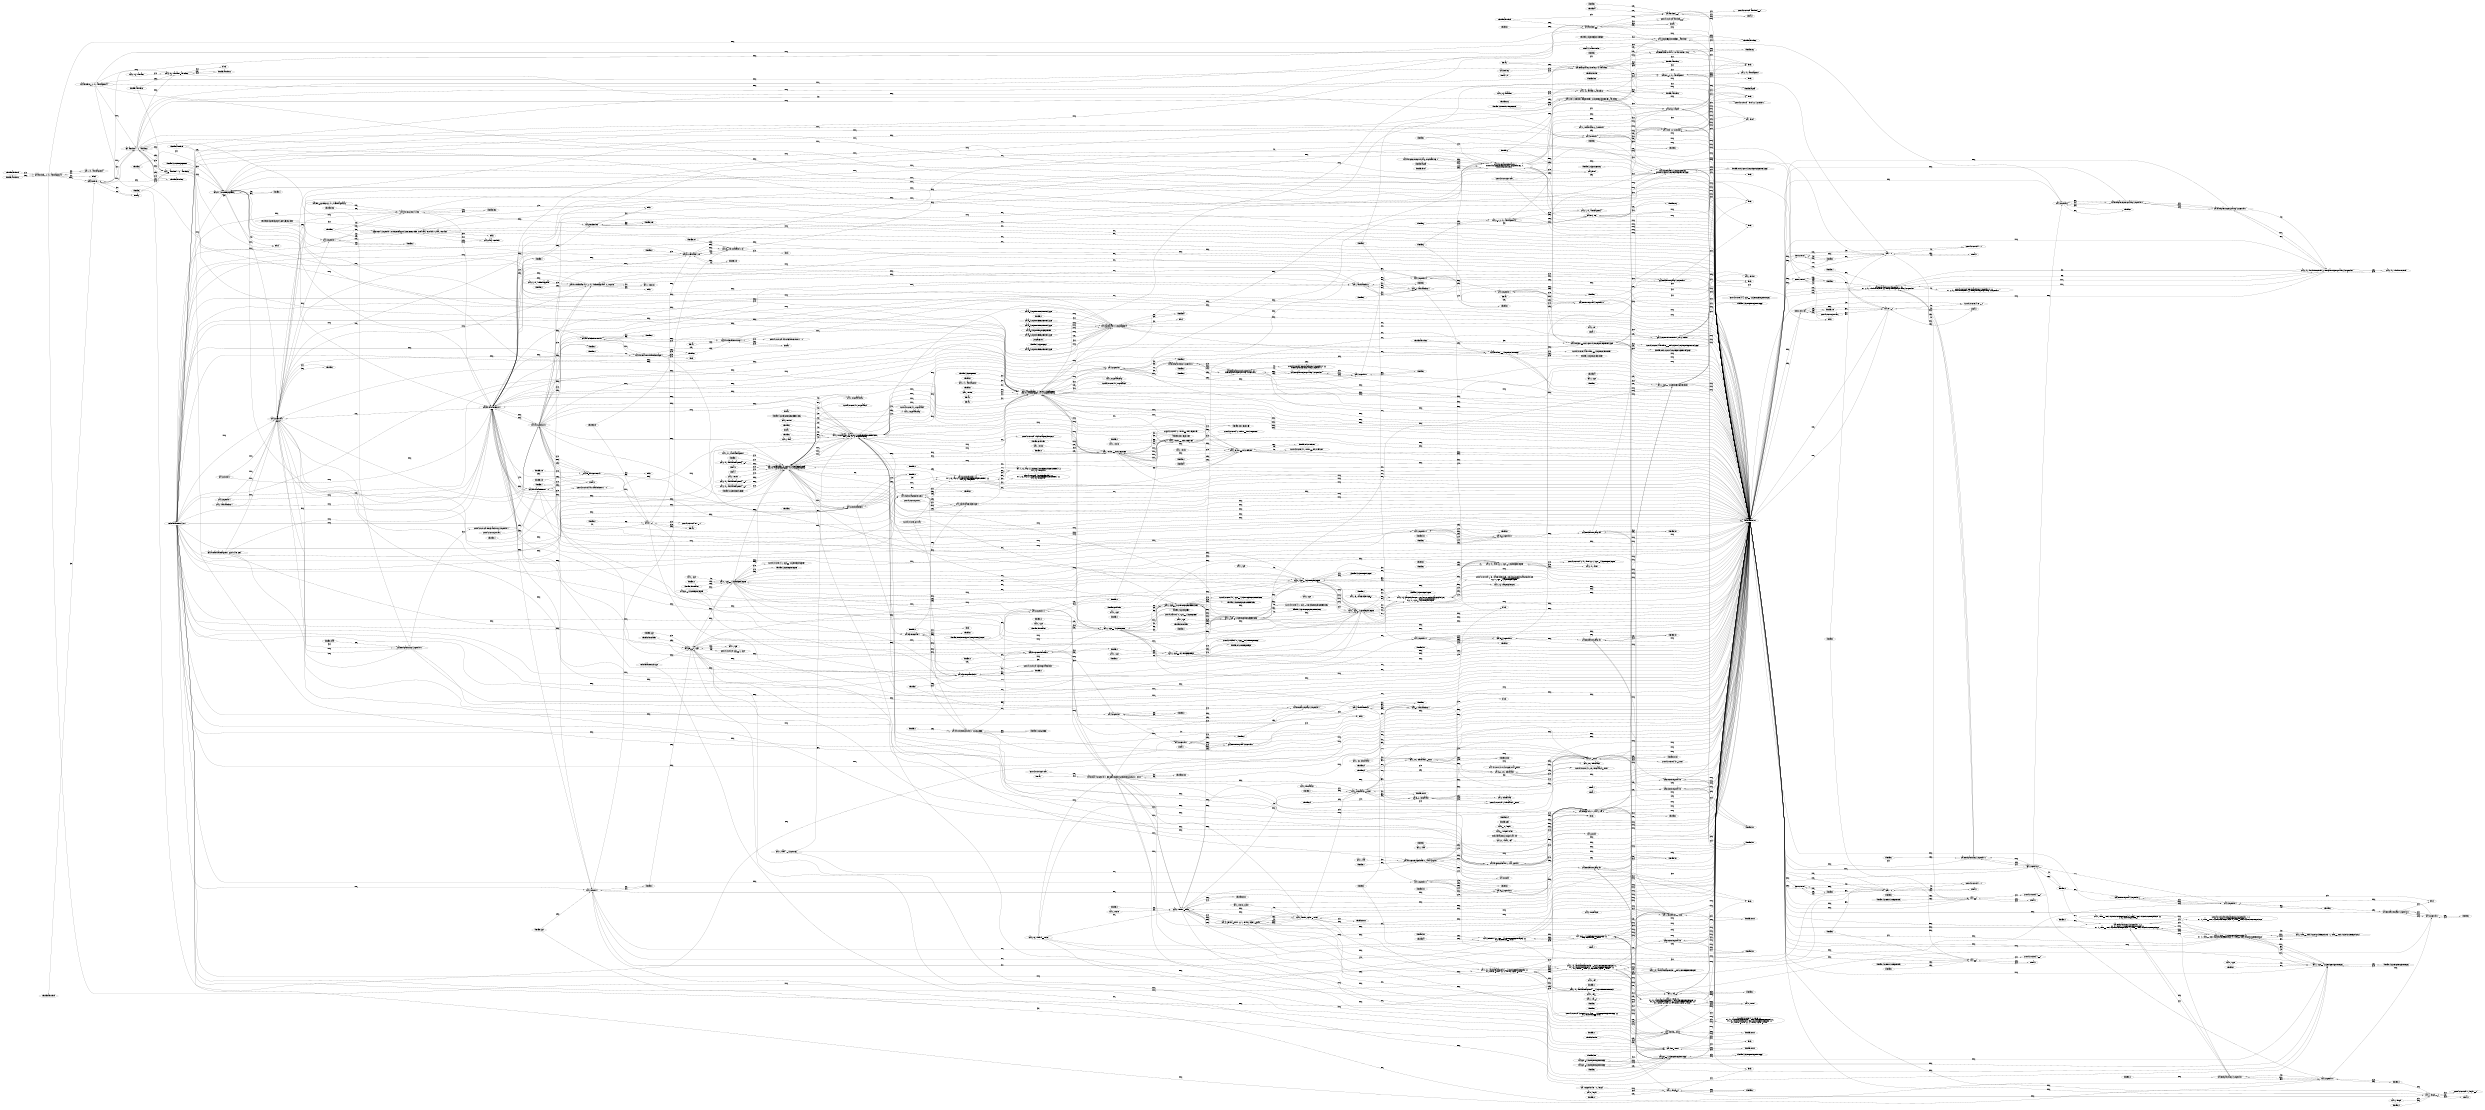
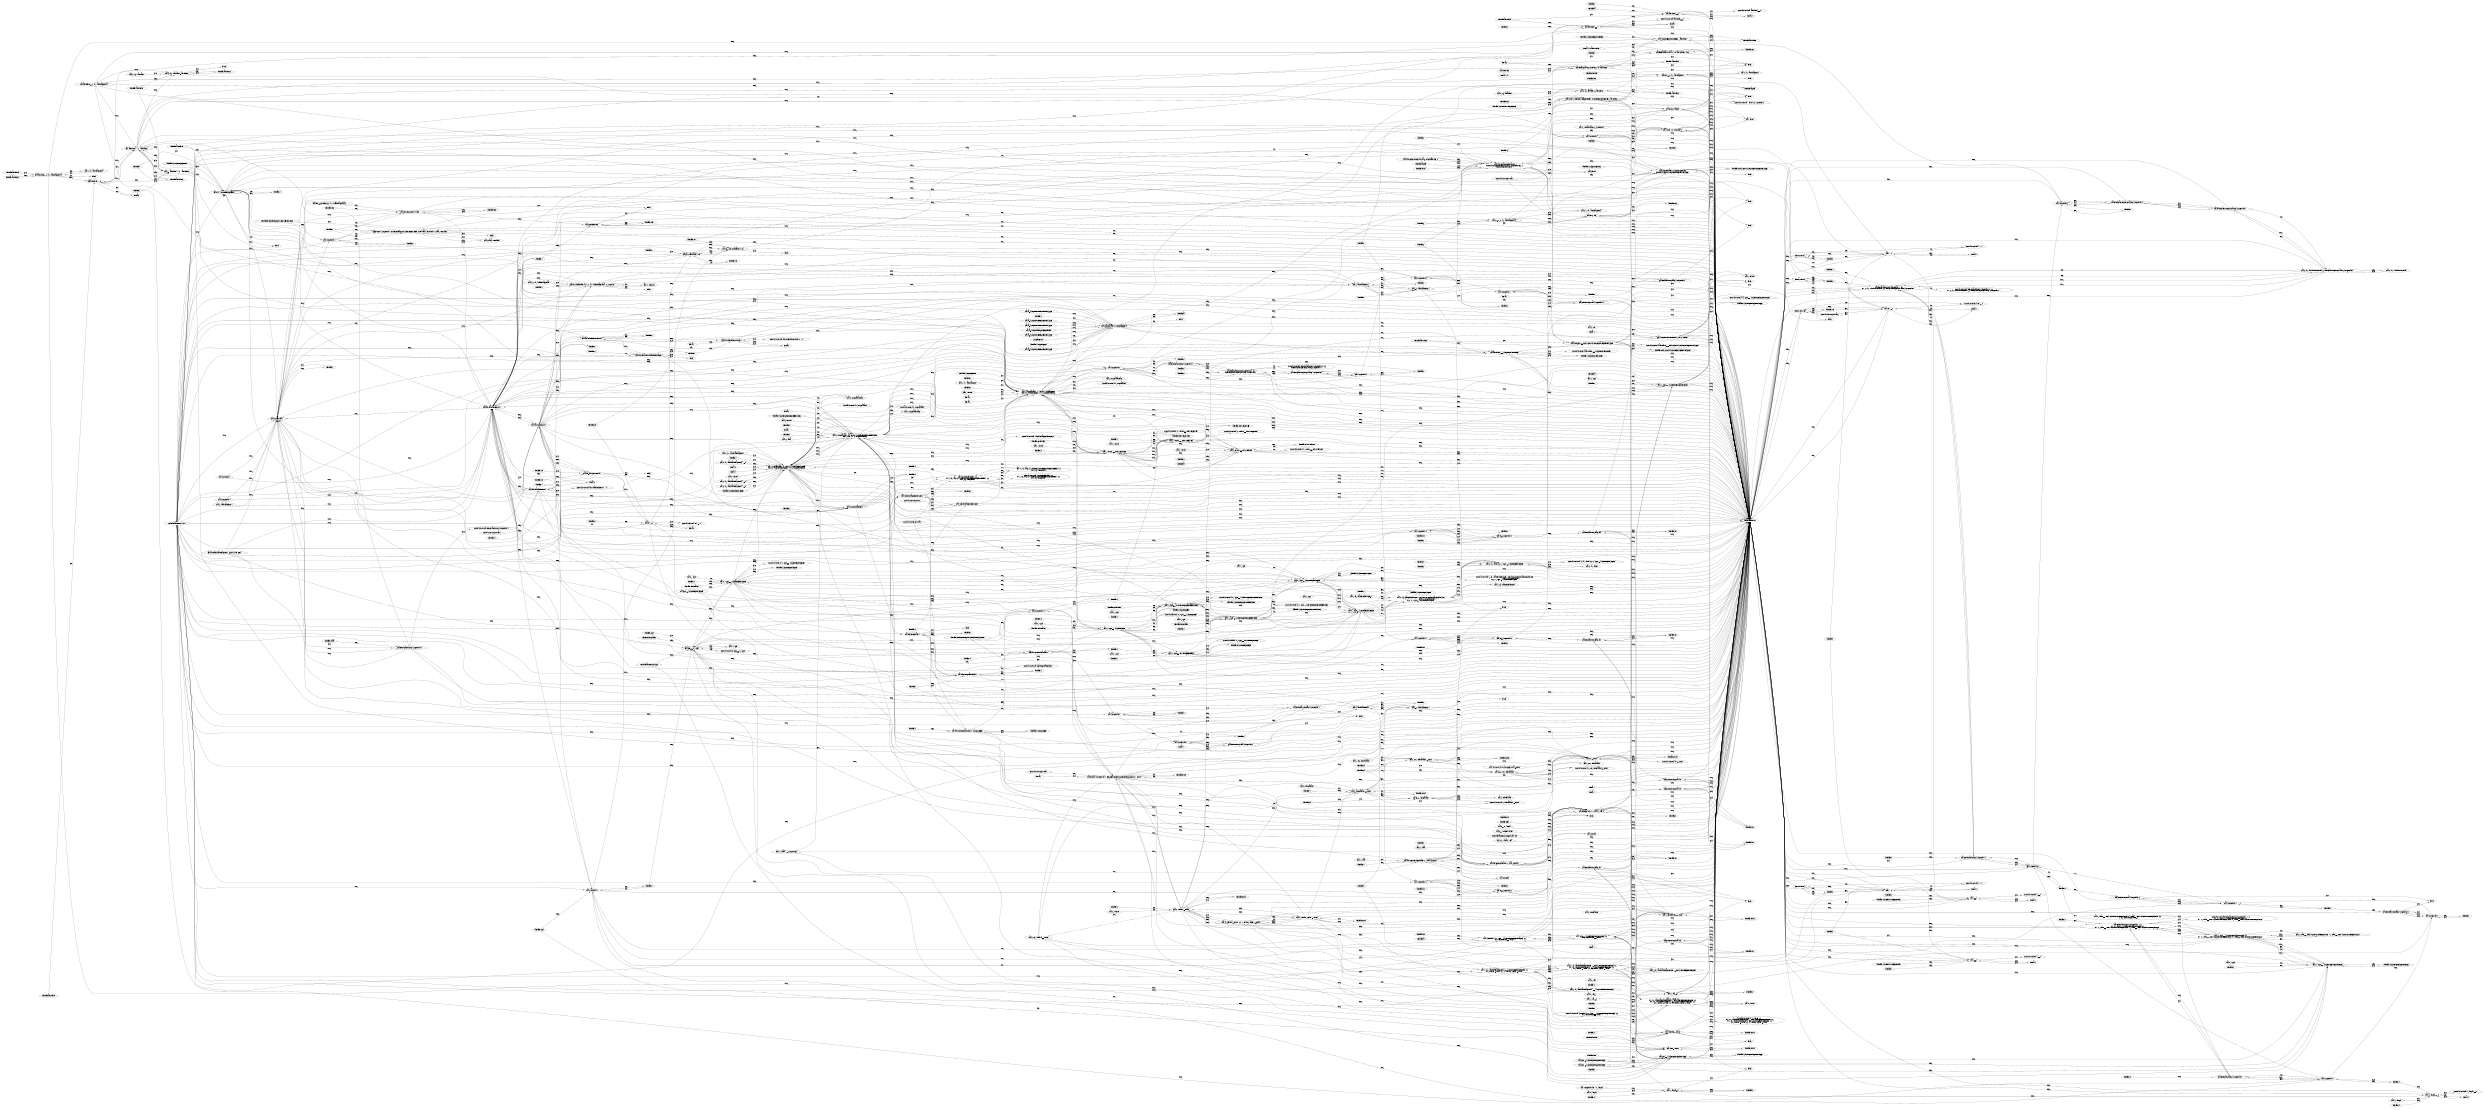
(191, 280) -> none
(1508, 754) -> none
(1241, 905) -> none
(1632, 1025) -> (1634, 1018)
